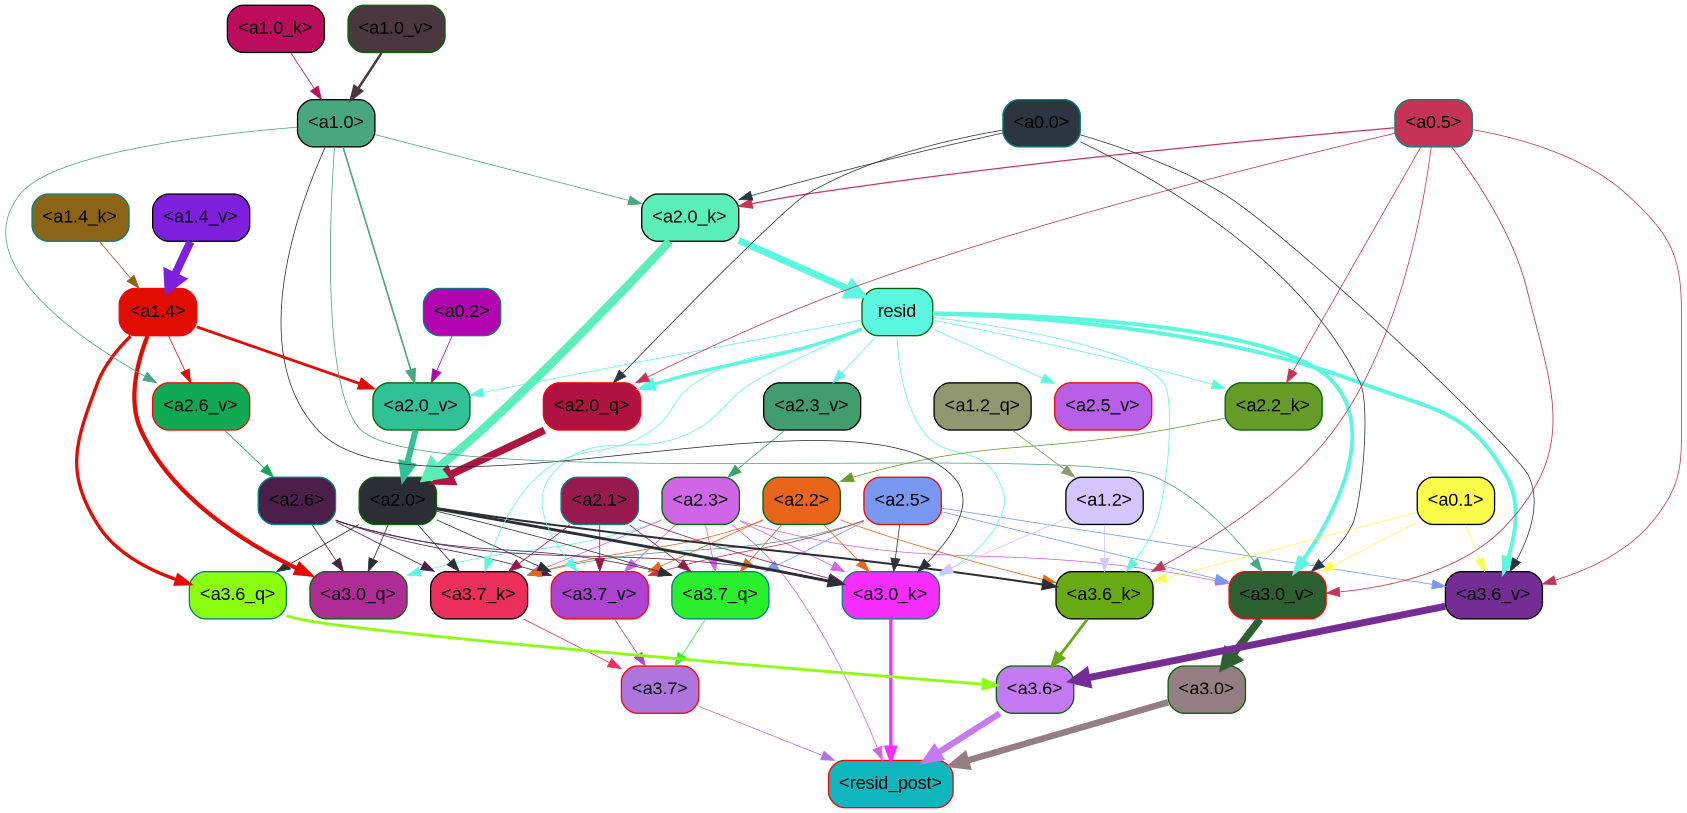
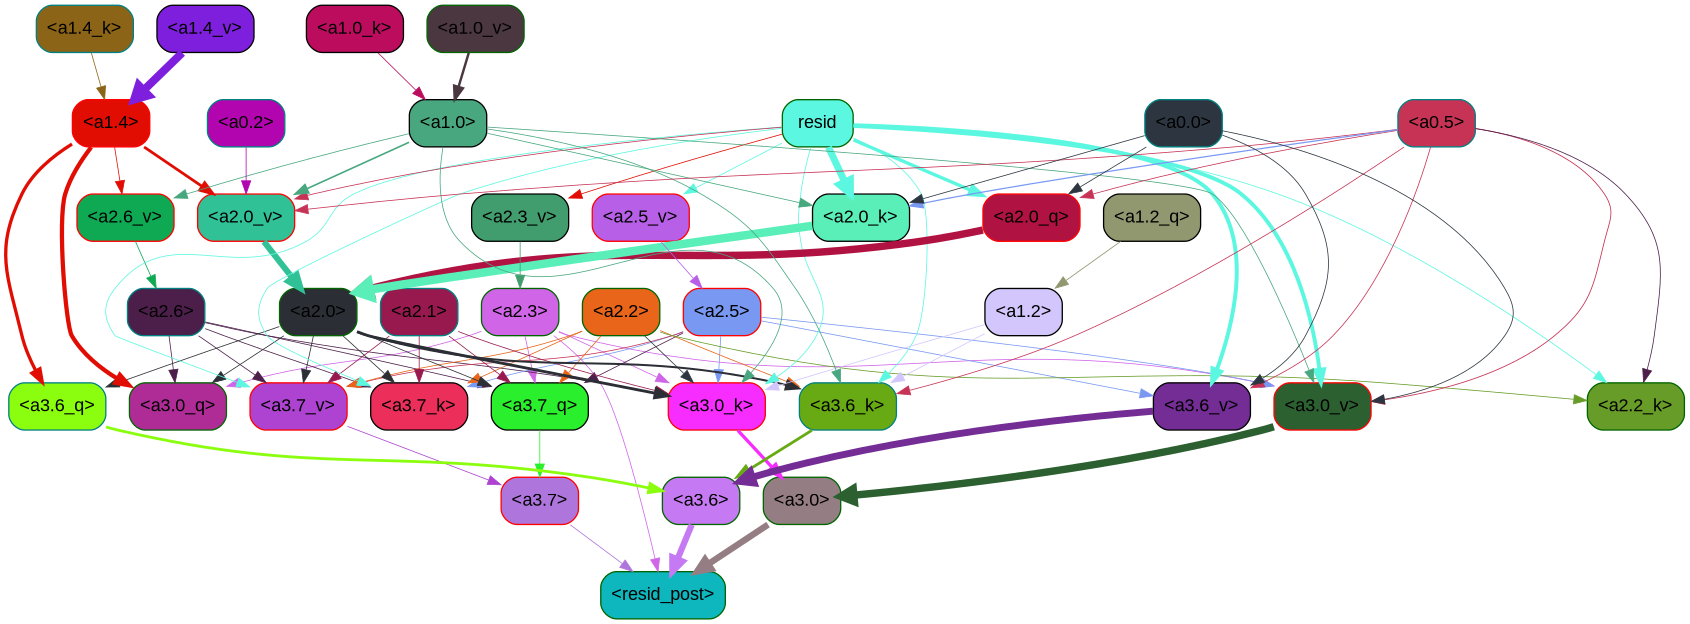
(1073, 160) -> (1136, 167)
none -> (853, 171)
none -> (702, 194)
(1357, 259) -> (1632, 202)
none -> (680, 264)
(794, 265) -> (836, 163)
(859, 354) -> (681, 163)
(672, 356) -> (544, 153)
(421, 406) -> (246, 218)
(1048, 445) -> (1115, 377)
(641, 453) -> (616, 264)
(1456, 501) -> none
(898, 542) -> (720, 353)
(842, 543) -> (664, 355)
(655, 544) -> none
(820, 544) -> (636, 357)
(601, 545) -> none
(542, 549) -> (337, 363)
(703, 550) -> (583, 359)
(720, 595) -> (540, 406)
(891, 595) -> (717, 406)
(1105, 595) -> (848, 406)
(566, 641) -> none
(891, 686) -> (755, 449)
(891, 784) -> (663, 595)
